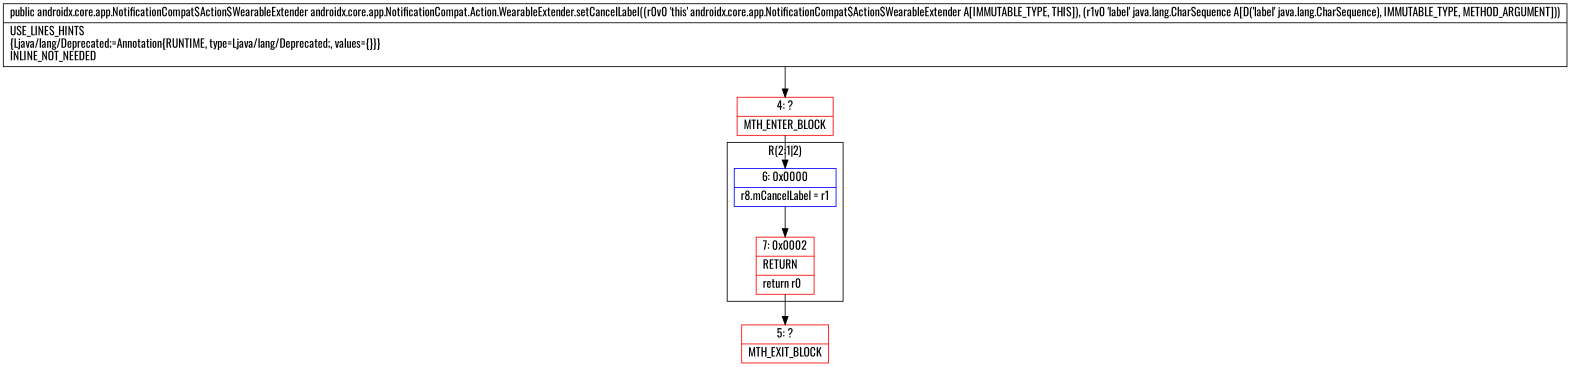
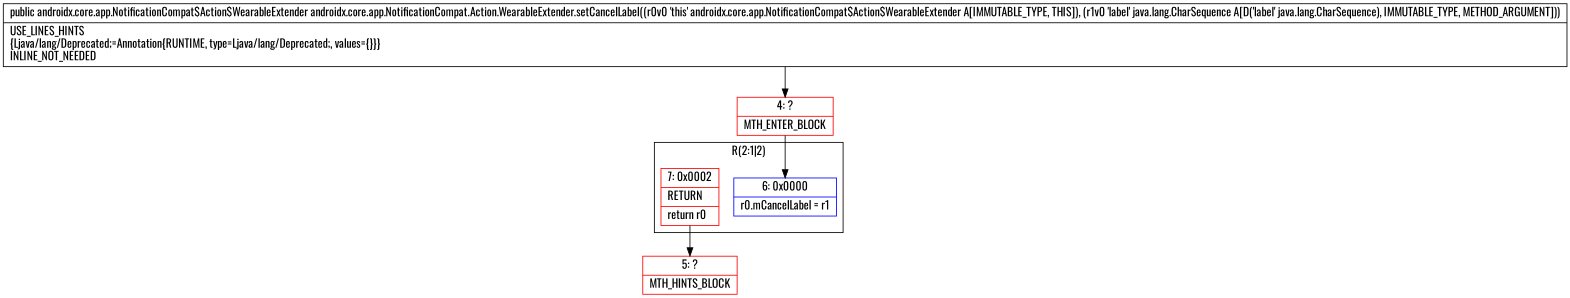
(785, 197) -> (785, 206)
(785, 218) -> none
(785, 353) -> (690, 284)
